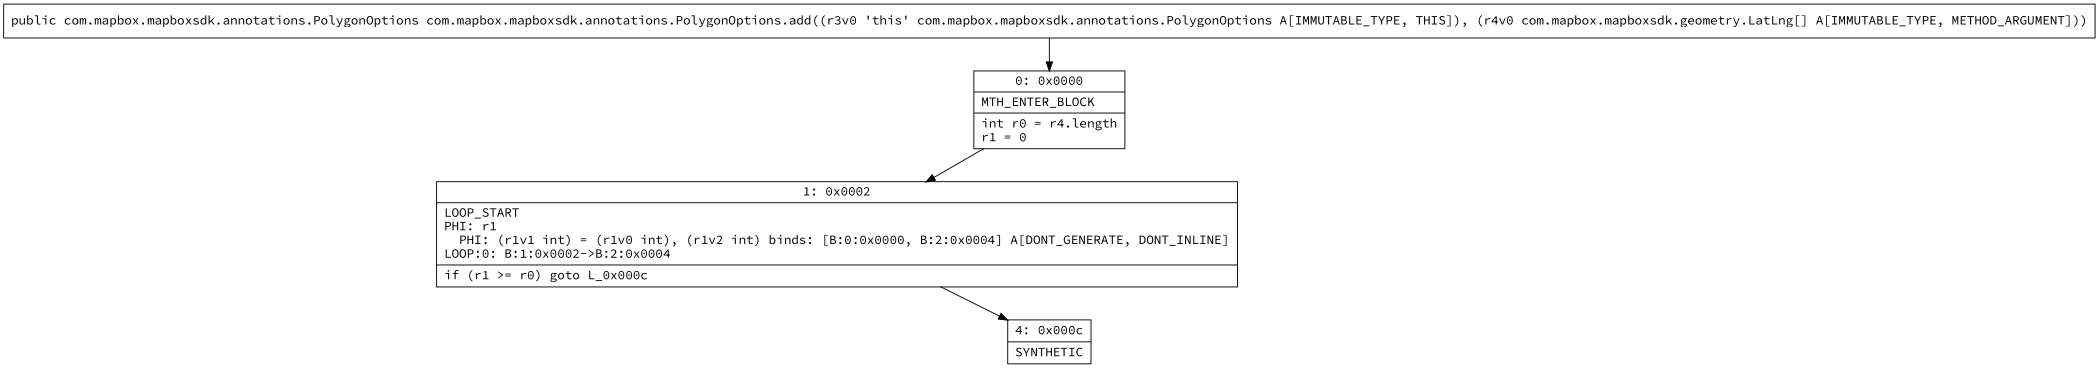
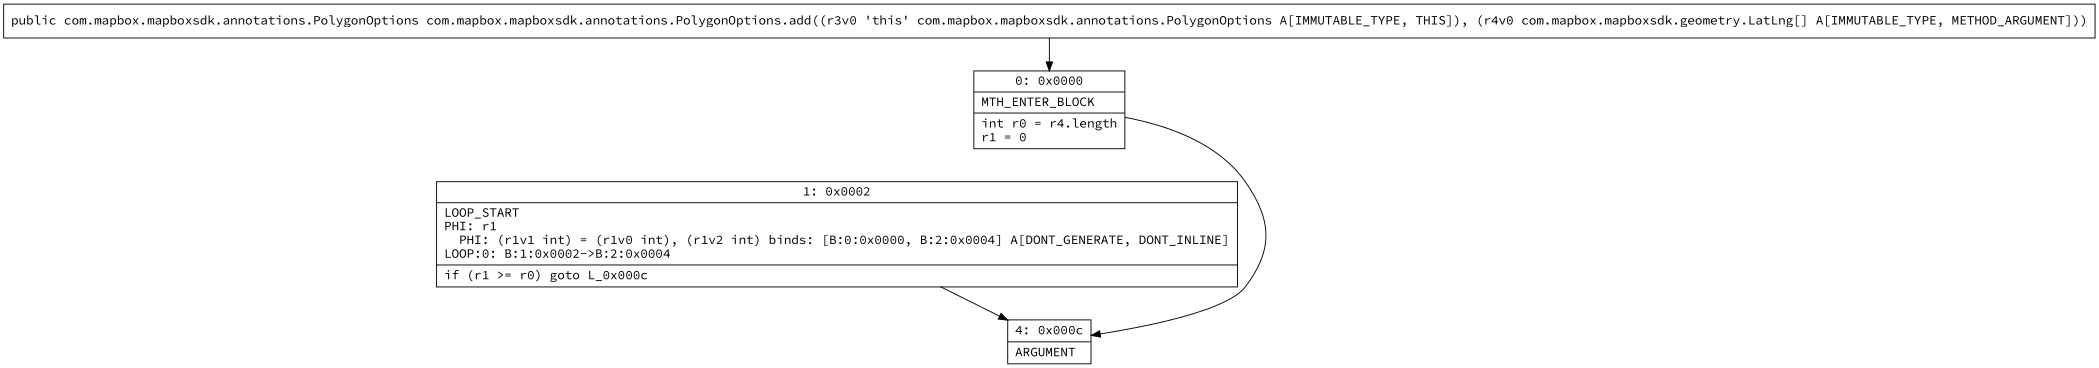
(959, 163) -> (1265, 242)
(1049, 352) -> (1046, 352)
